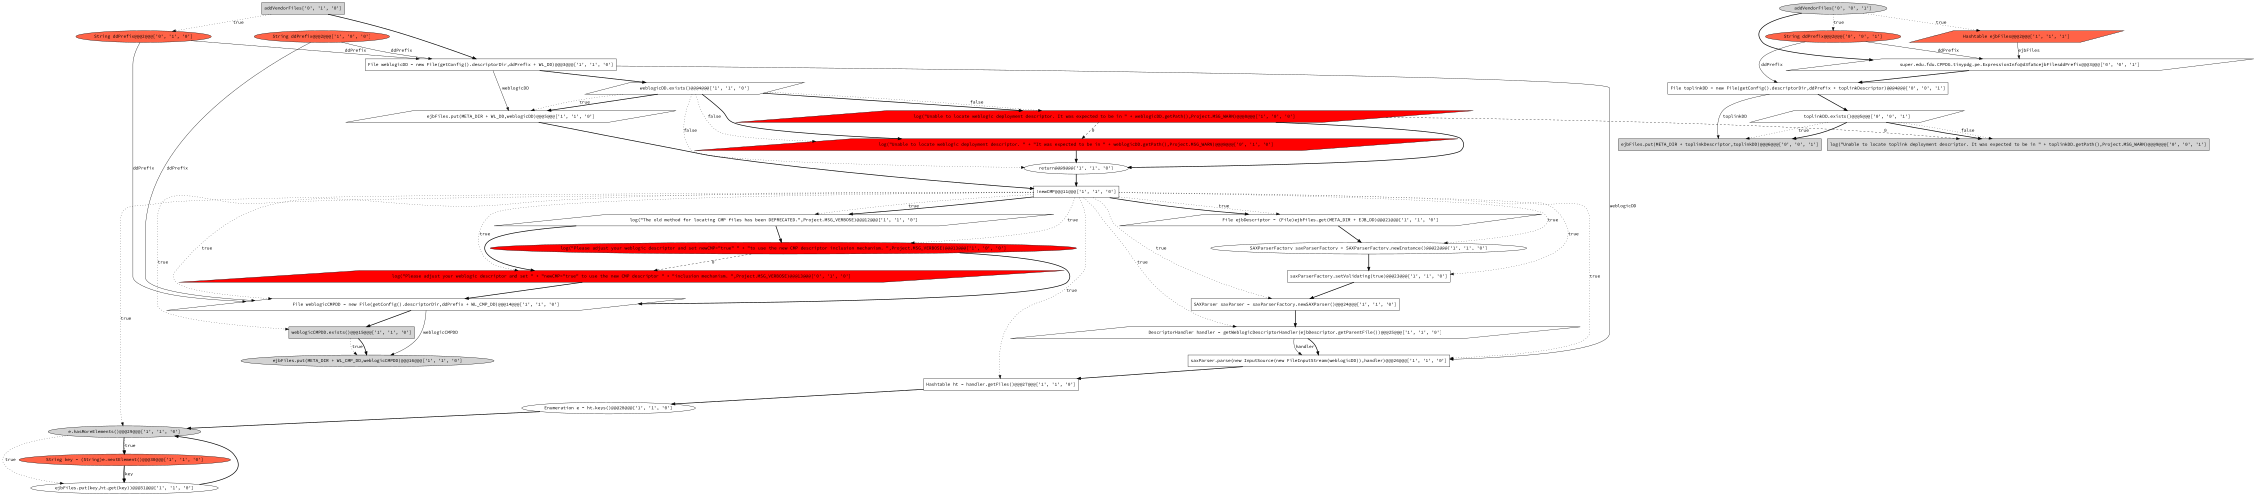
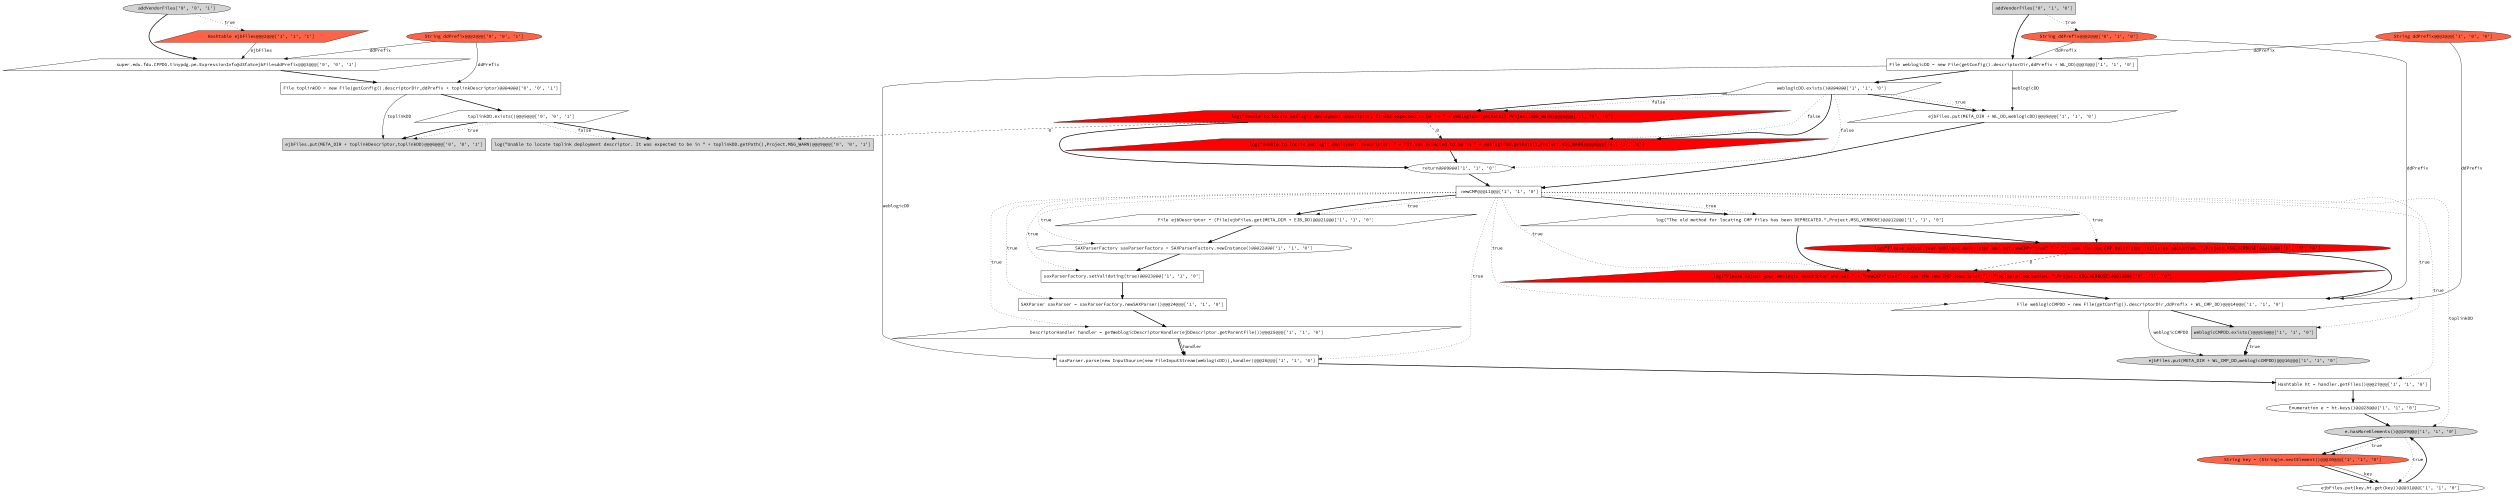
(1833, 21) -> none
(126, 319) -> (2461, 319)
